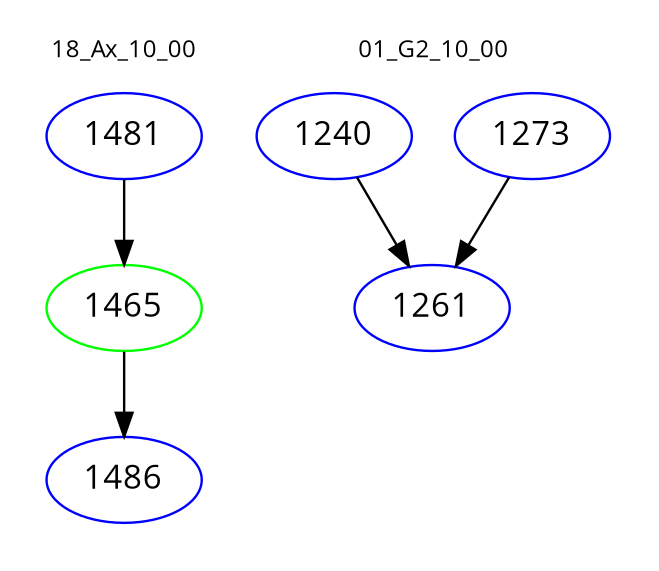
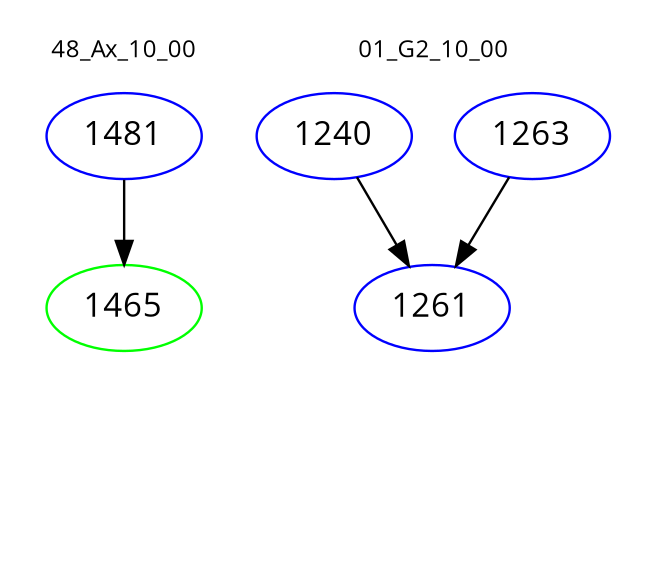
(124, 51) -> (124, 51)
(532, 136) -> (532, 136)
(124, 480) -> none
